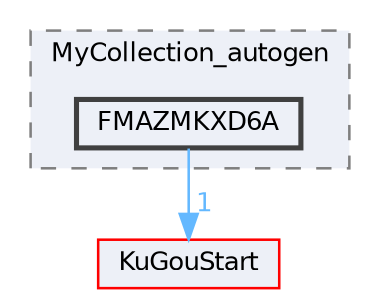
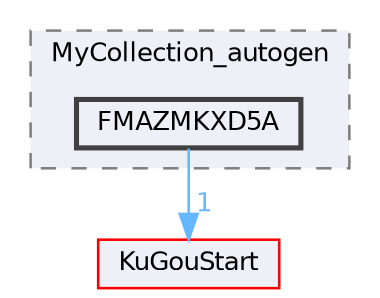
(189, 124) -> (189, 124)
